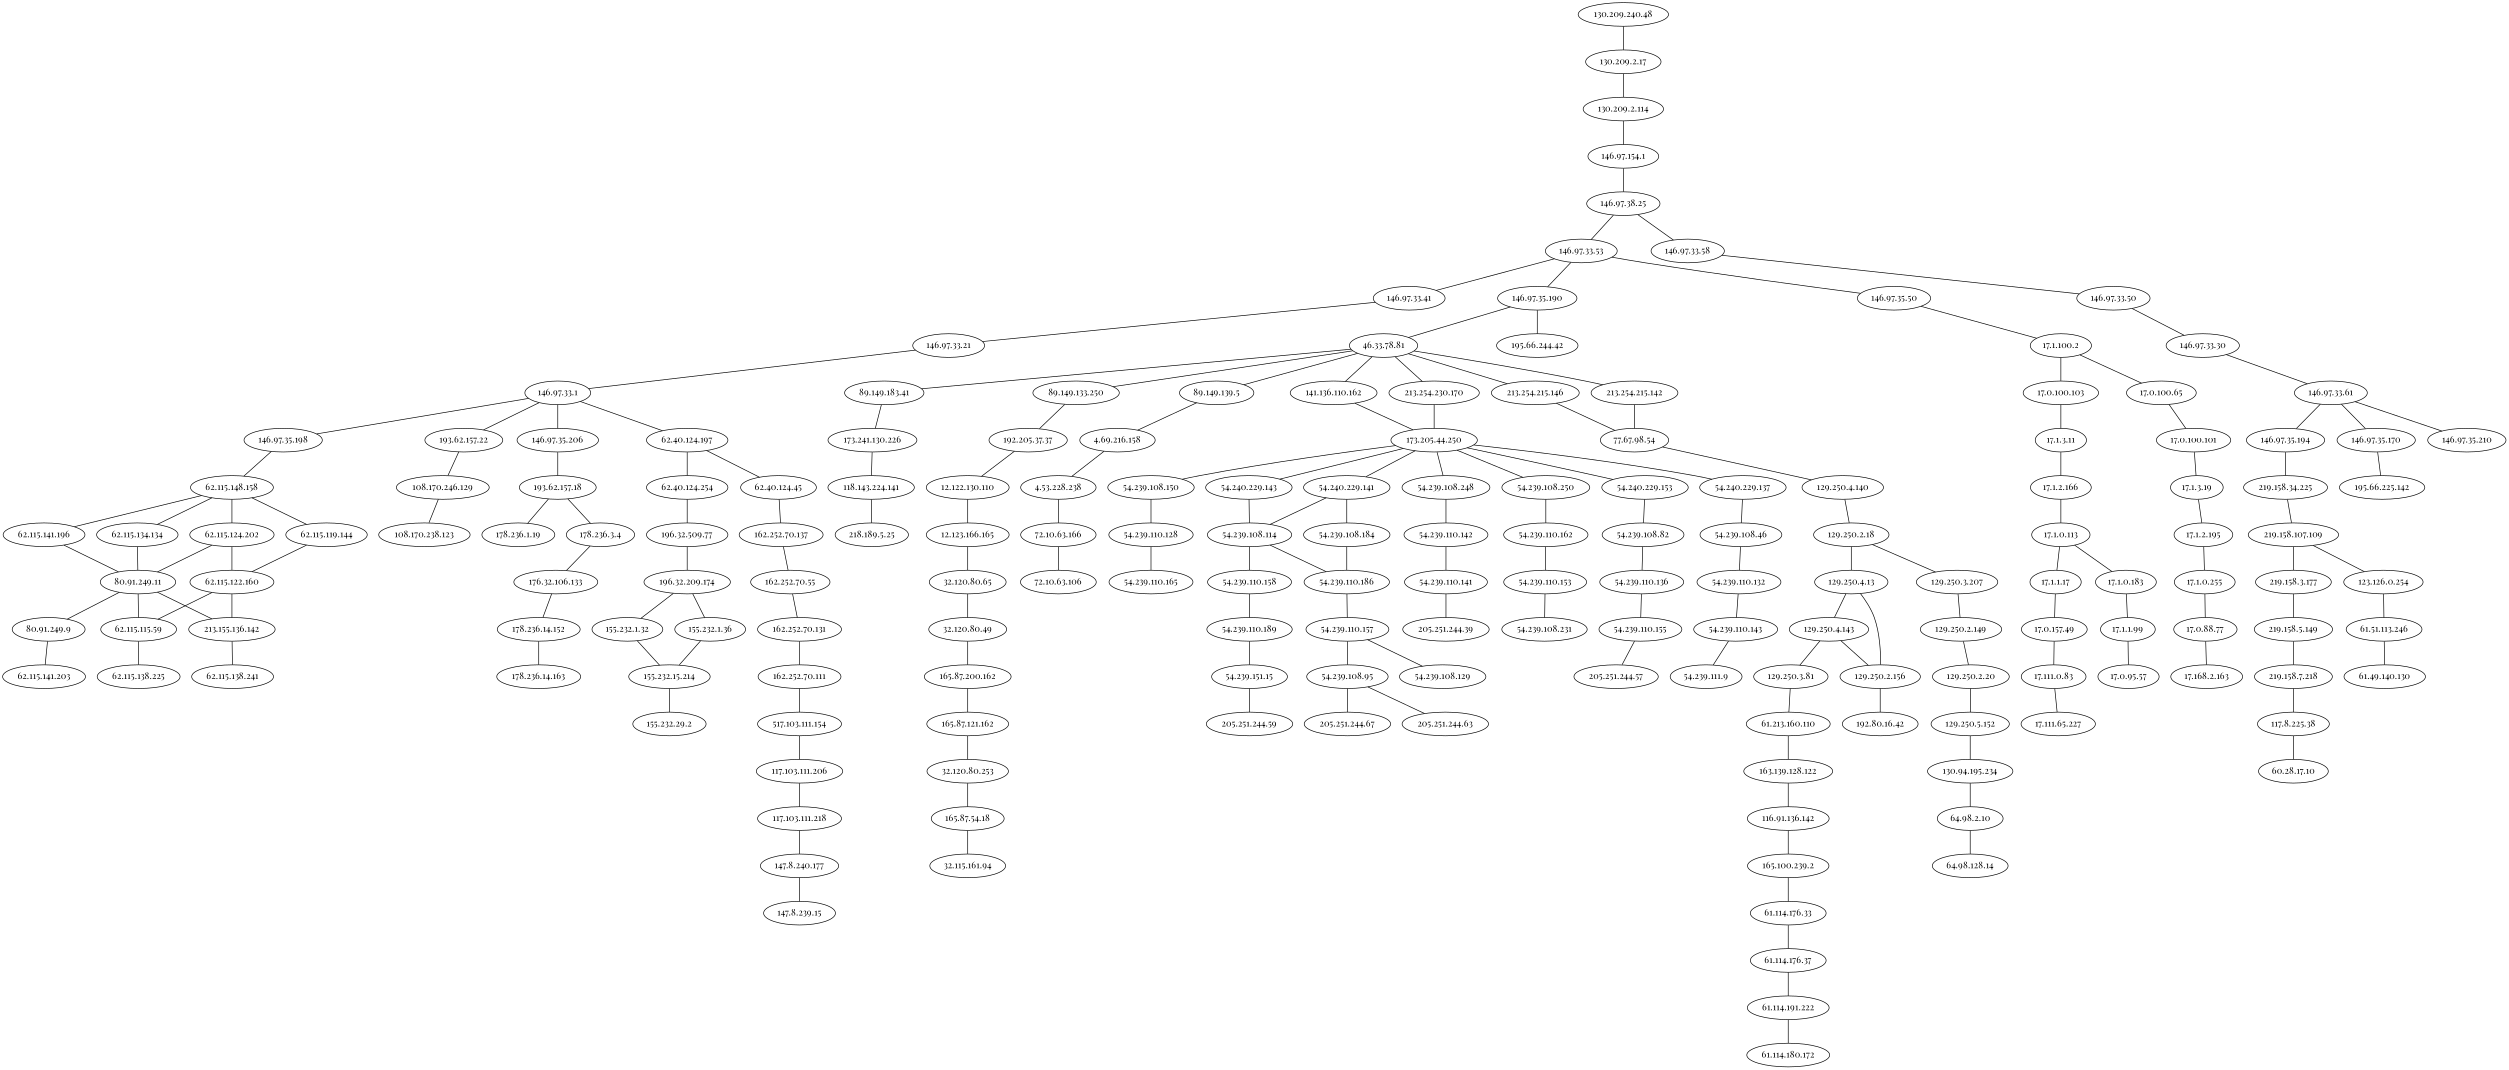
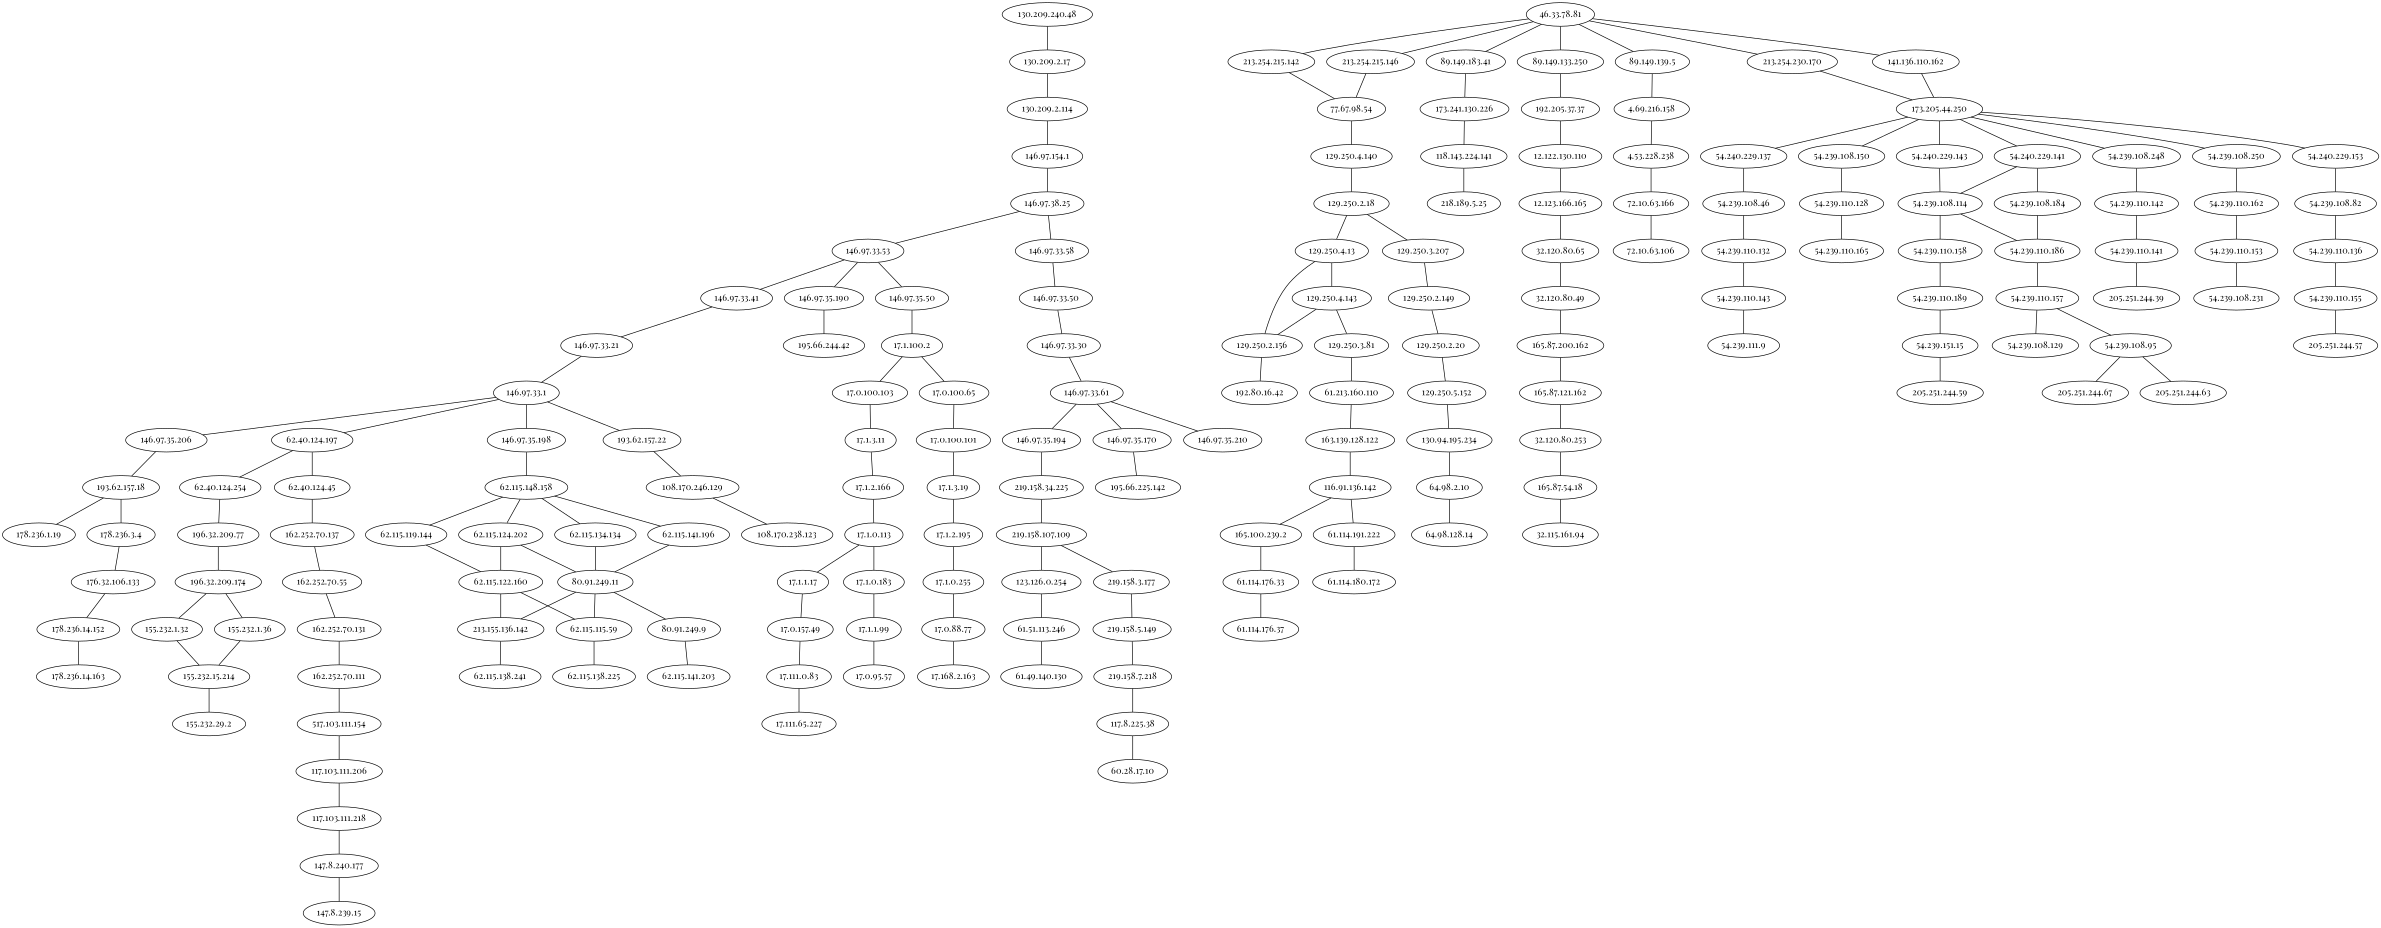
(1459, 322) -> none
(687, 535) -> (218, 535)
(1788, 984) -> (1352, 511)
